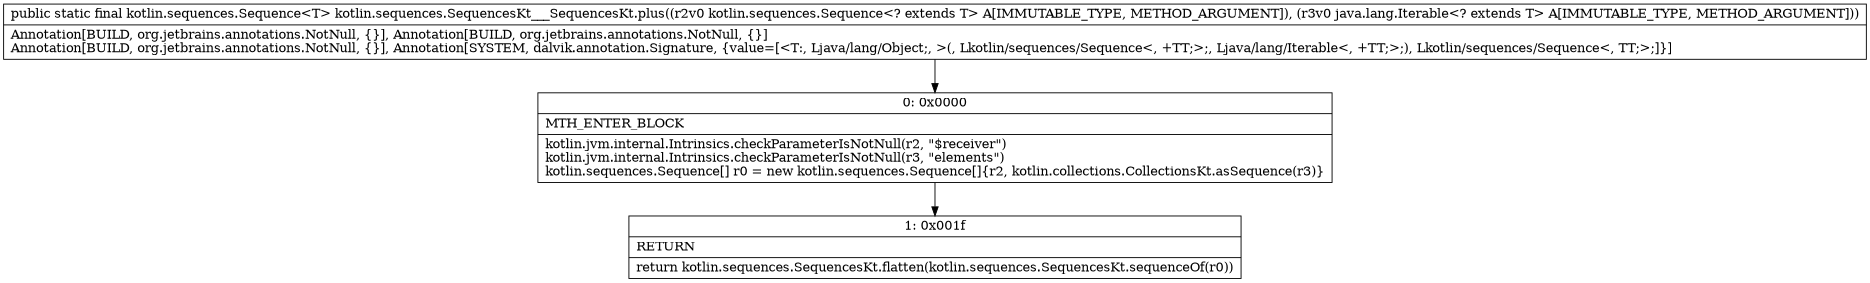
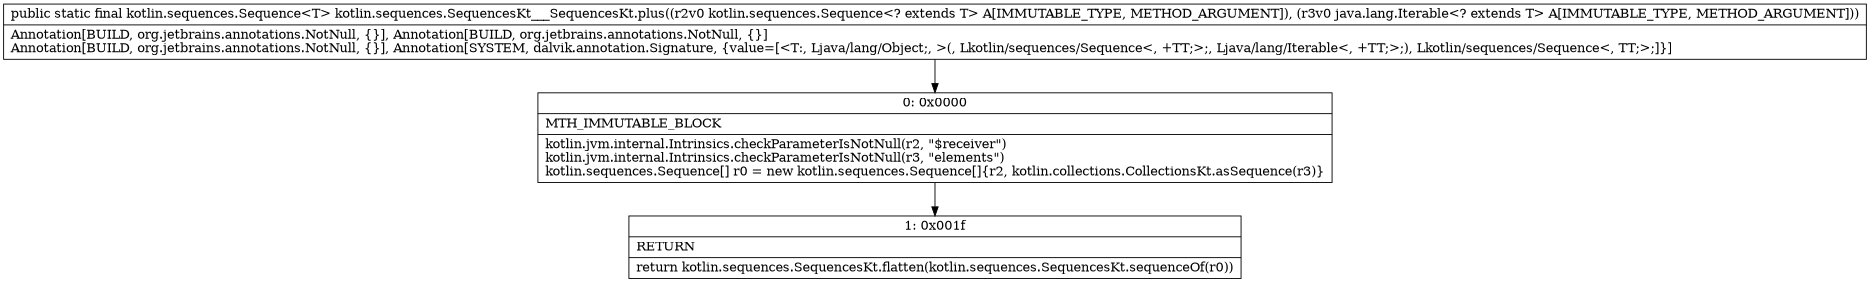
(615, 124) -> (633, 124)
